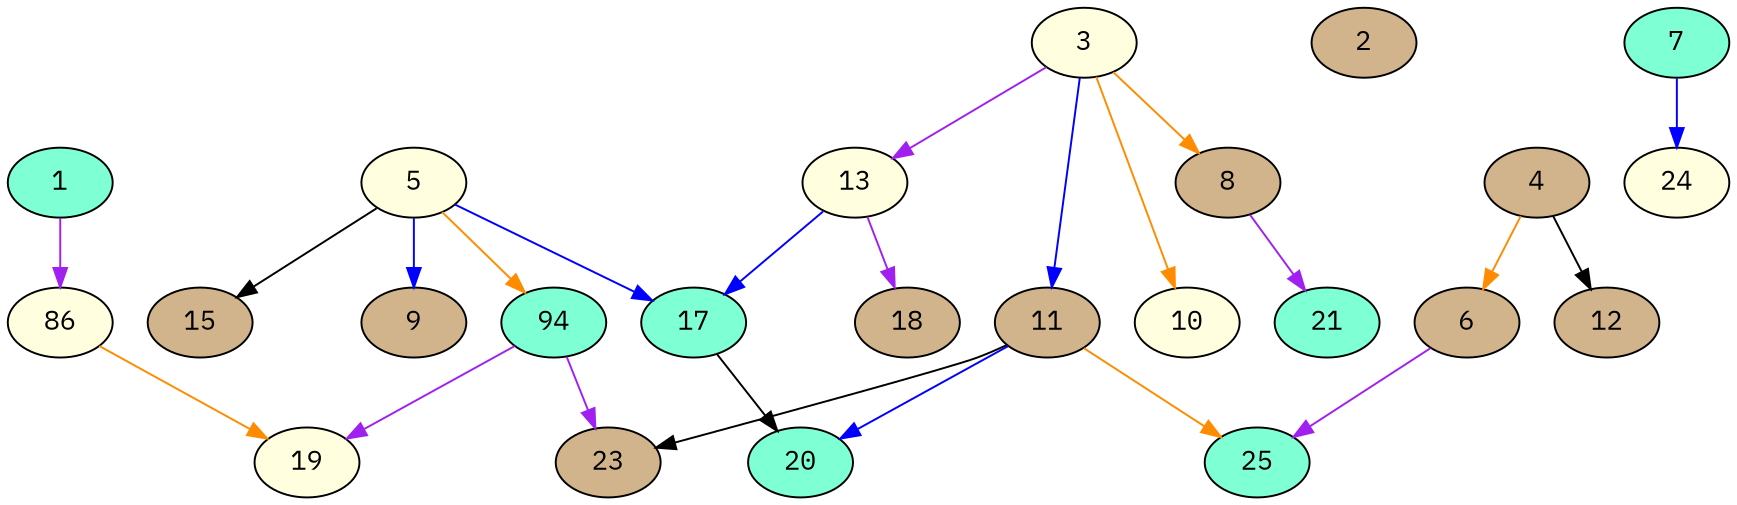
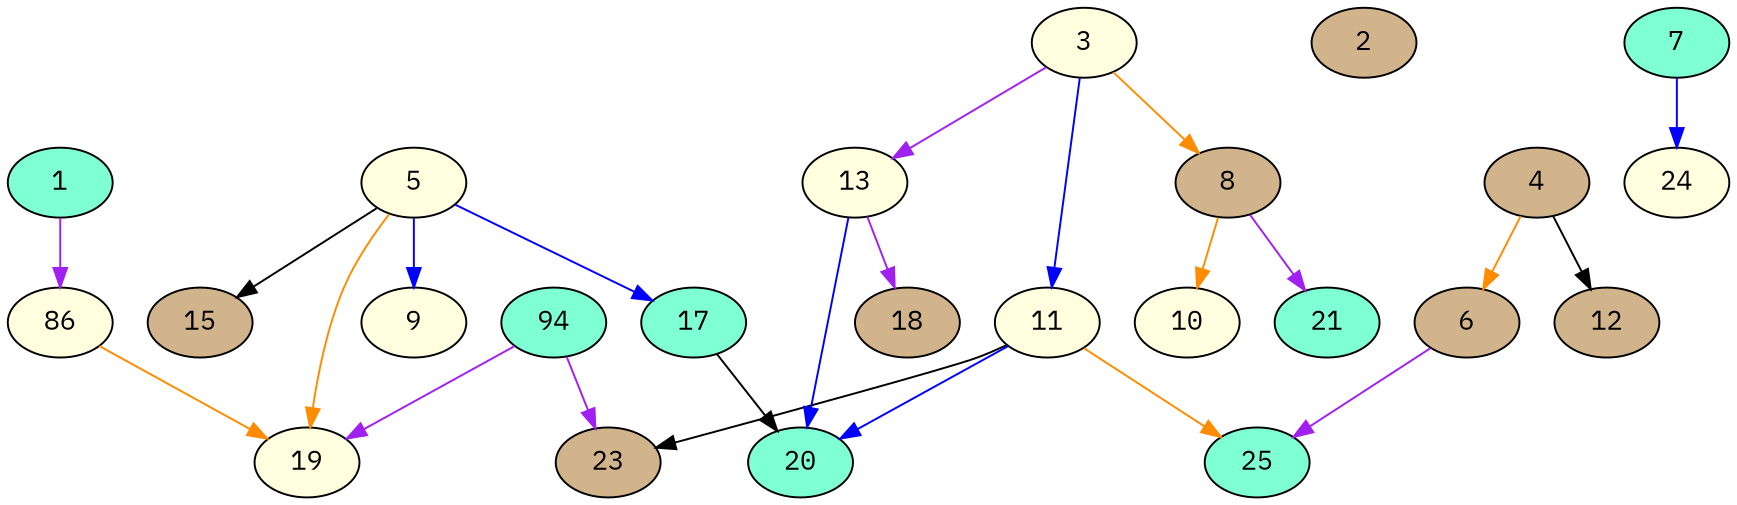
(1132, 173) -> (1210, 243)
(477, 246) -> (337, 305)
(781, 247) -> (830, 313)
(414, 323) -> (414, 323)
(1047, 323) -> (1047, 323)
